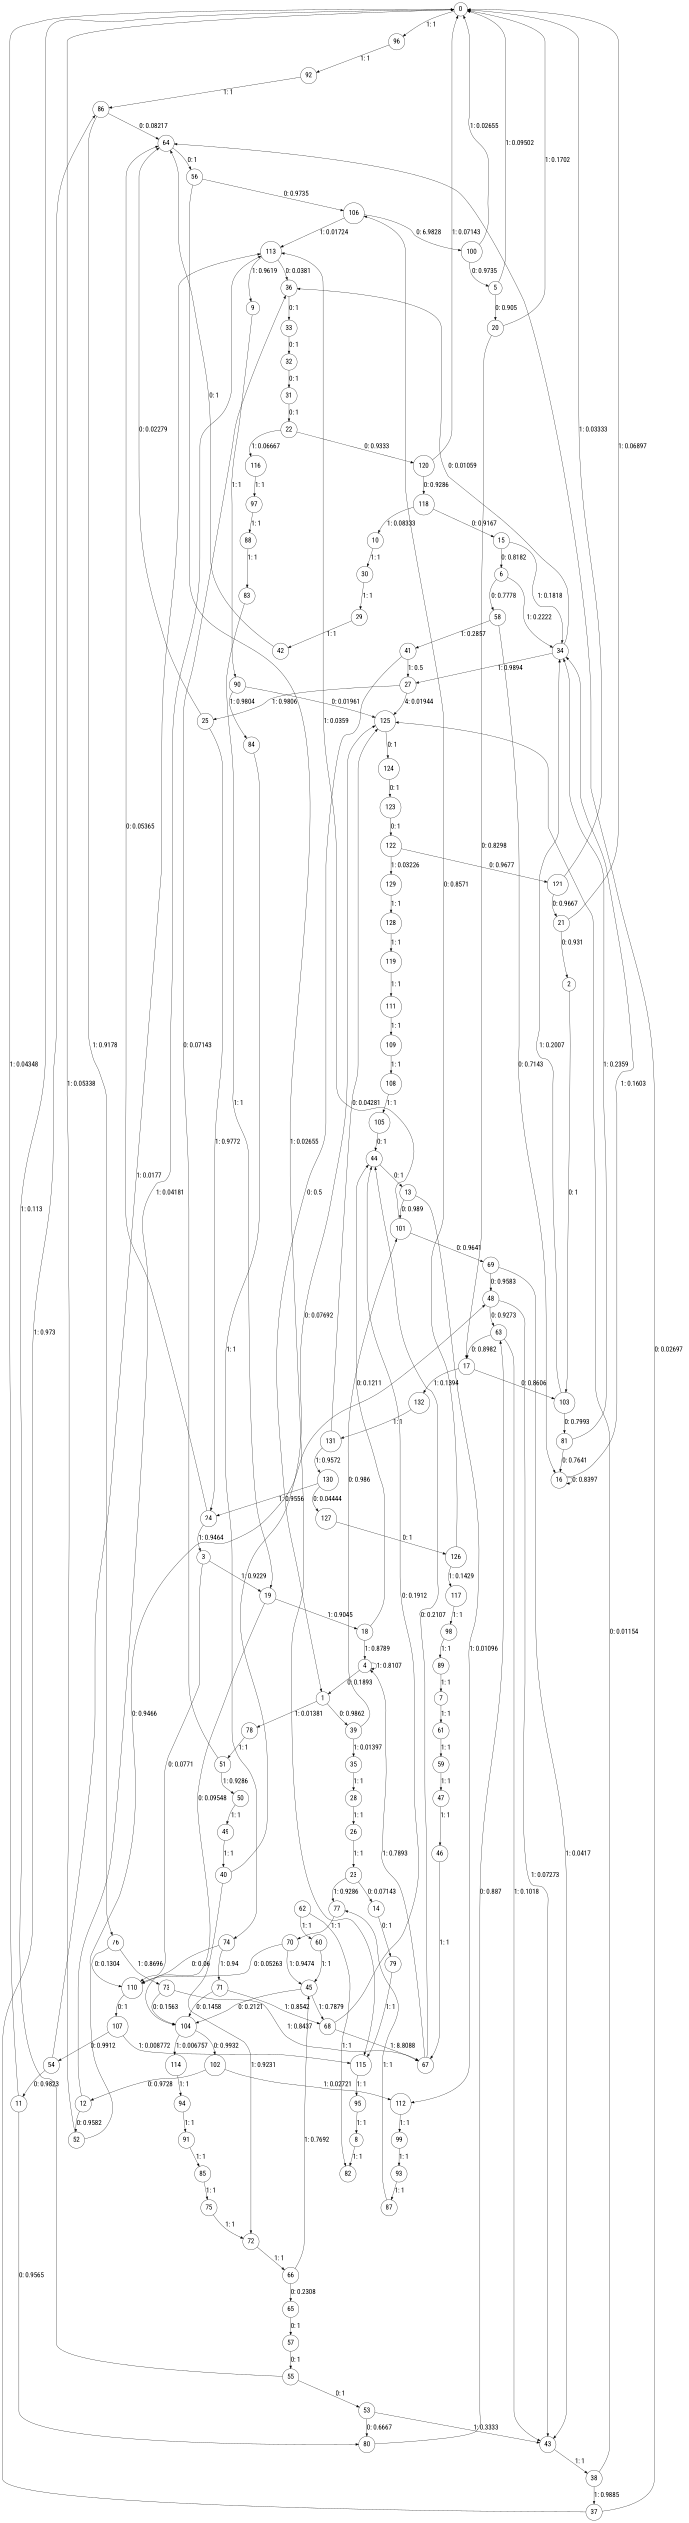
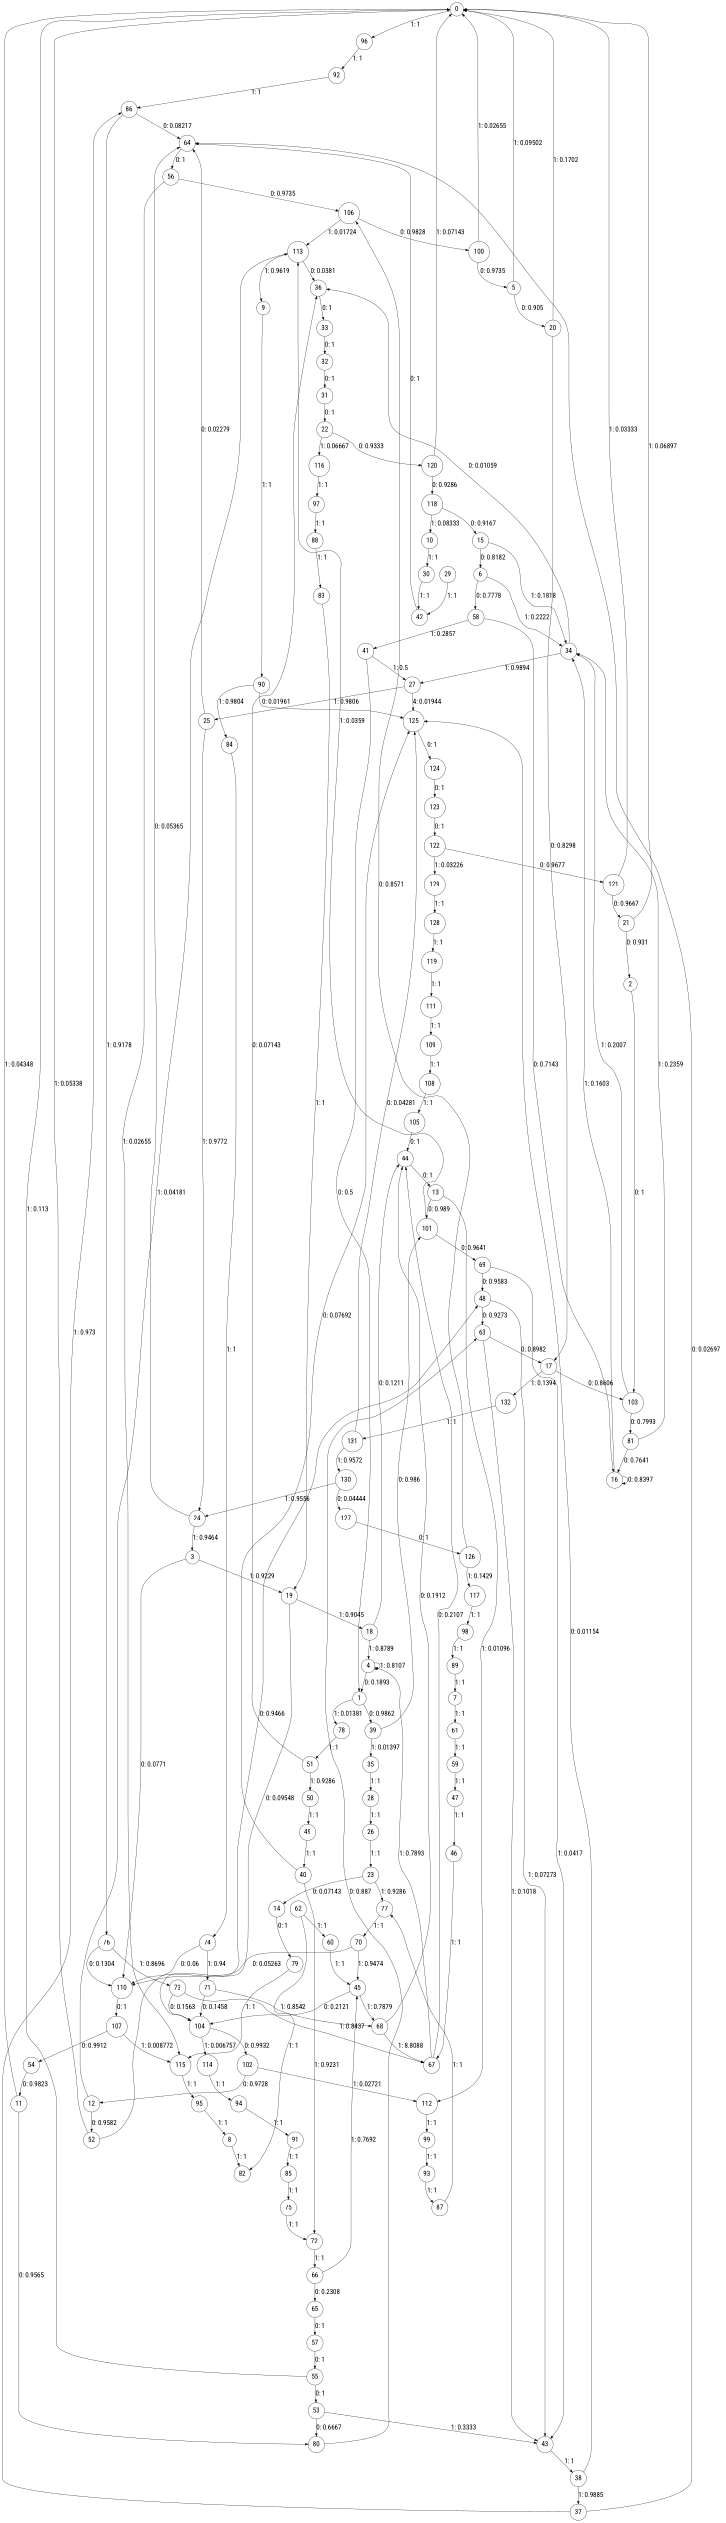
(431, 233) -> (415, 233)
(362, 595) -> (419, 594)
(140, 1130) -> none
